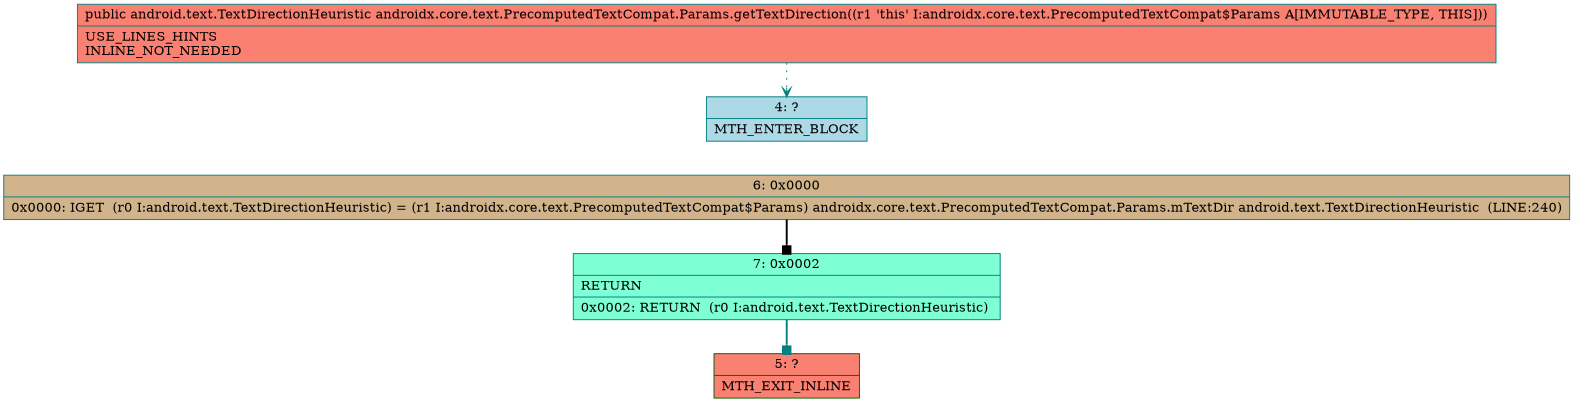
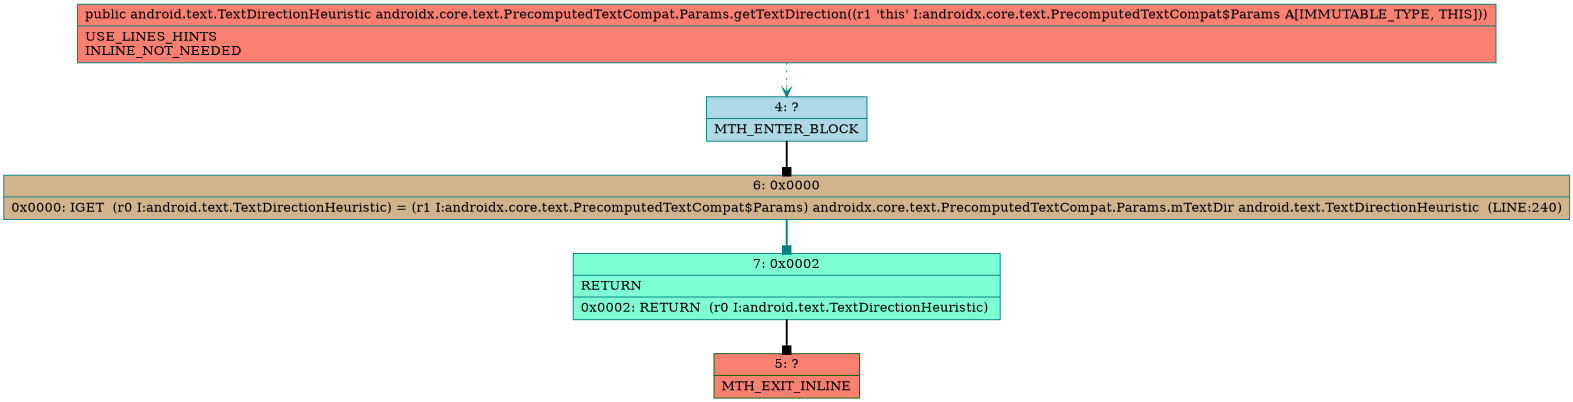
none -> (787, 153)
(787, 232) -> (787, 232)
(787, 332) -> (787, 332)
